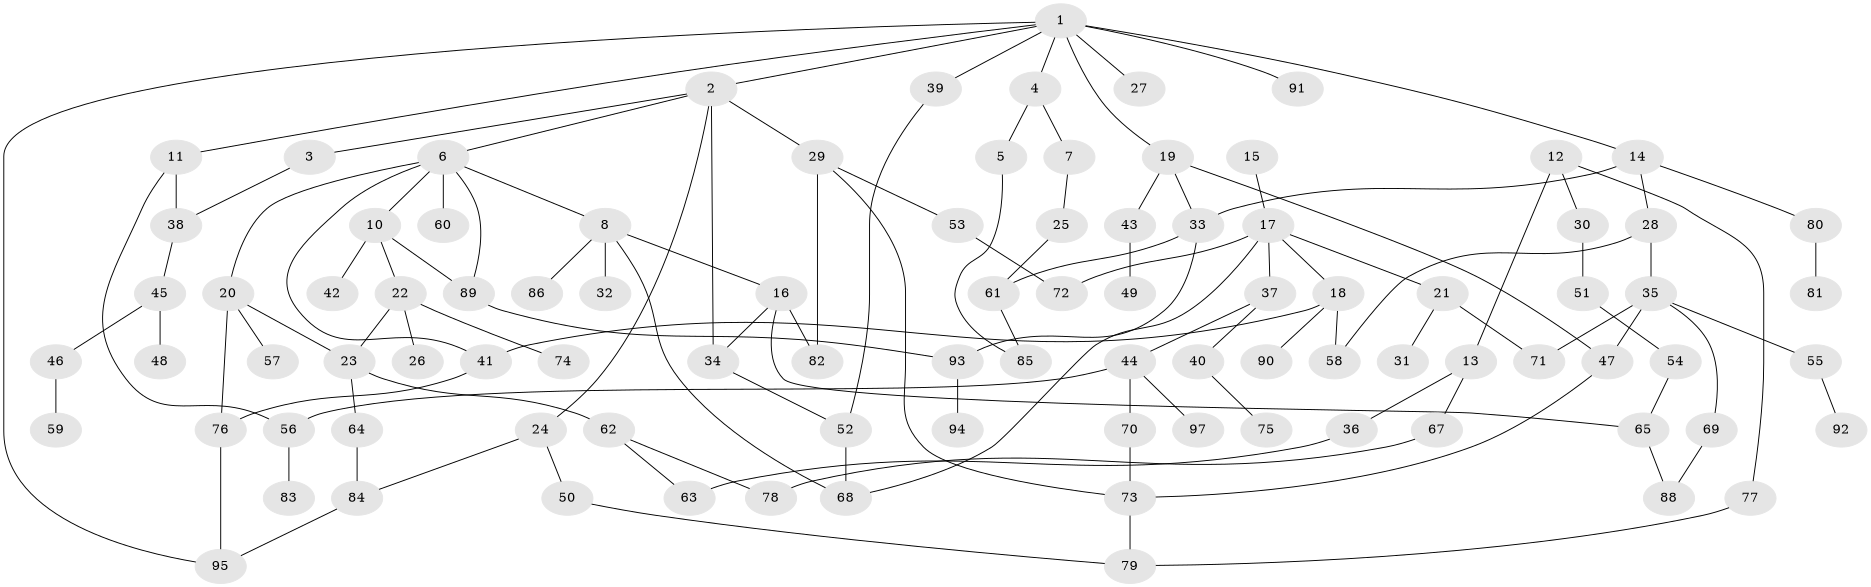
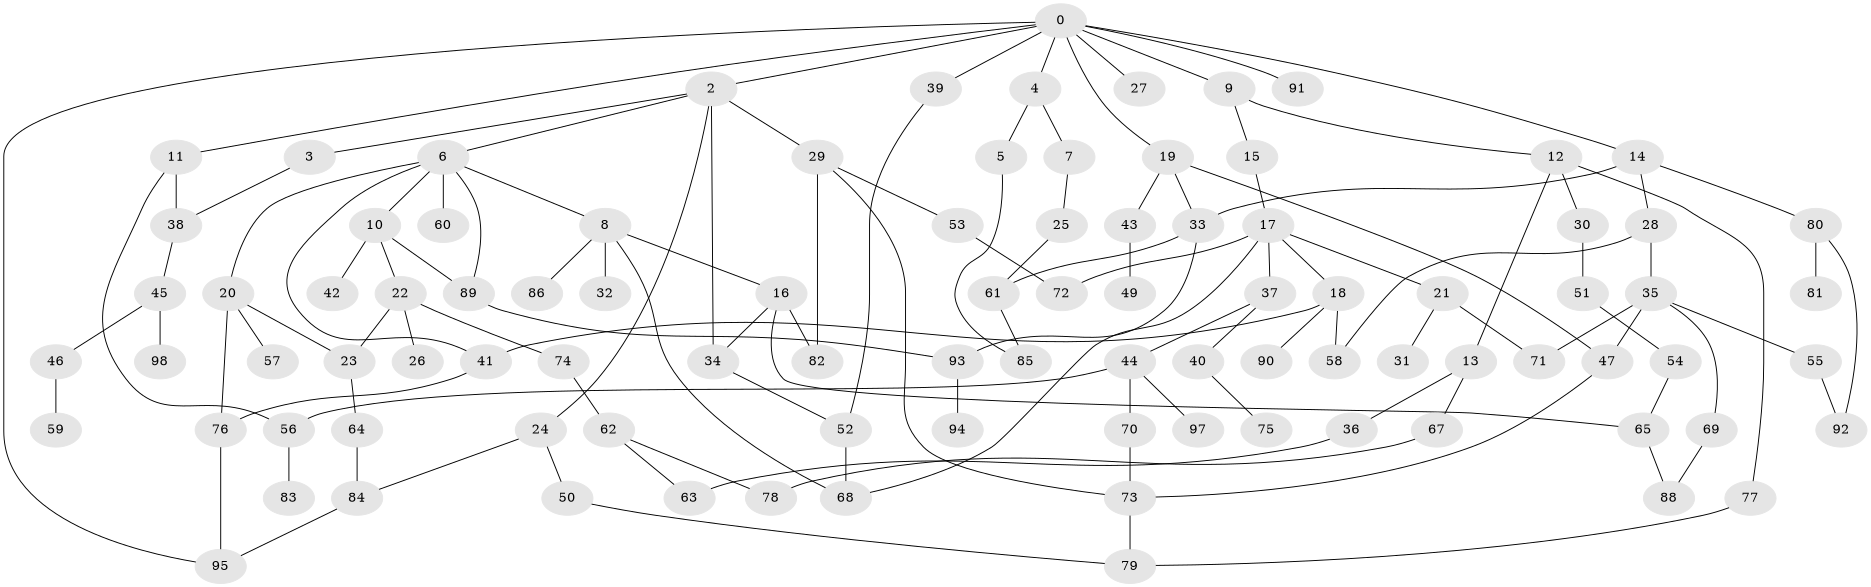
(1061, 21) -> (1061, 21)
none -> (1229, 89)
none -> (1857, 324)
(160, 362) -> (160, 362)
(513, 399) -> (588, 399)
